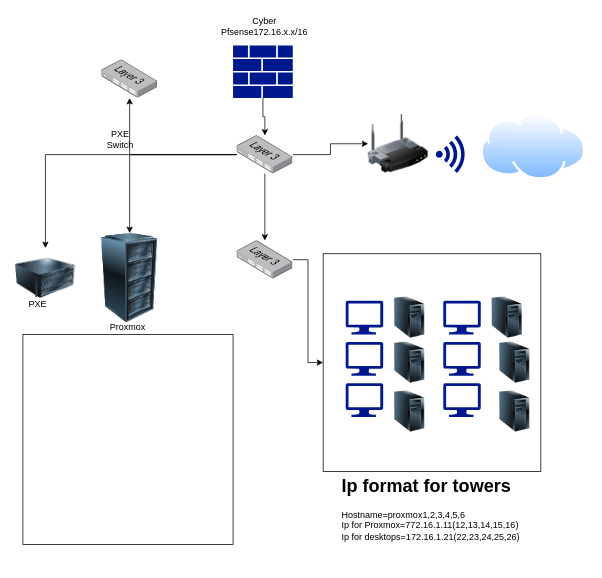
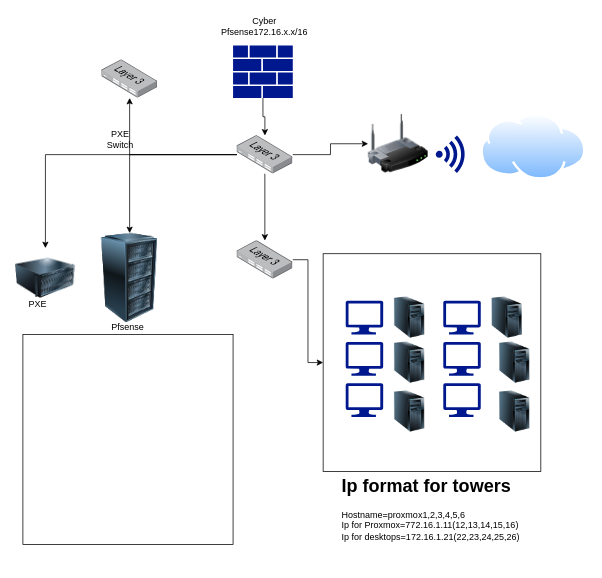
(128, 327) -> (128, 327)
